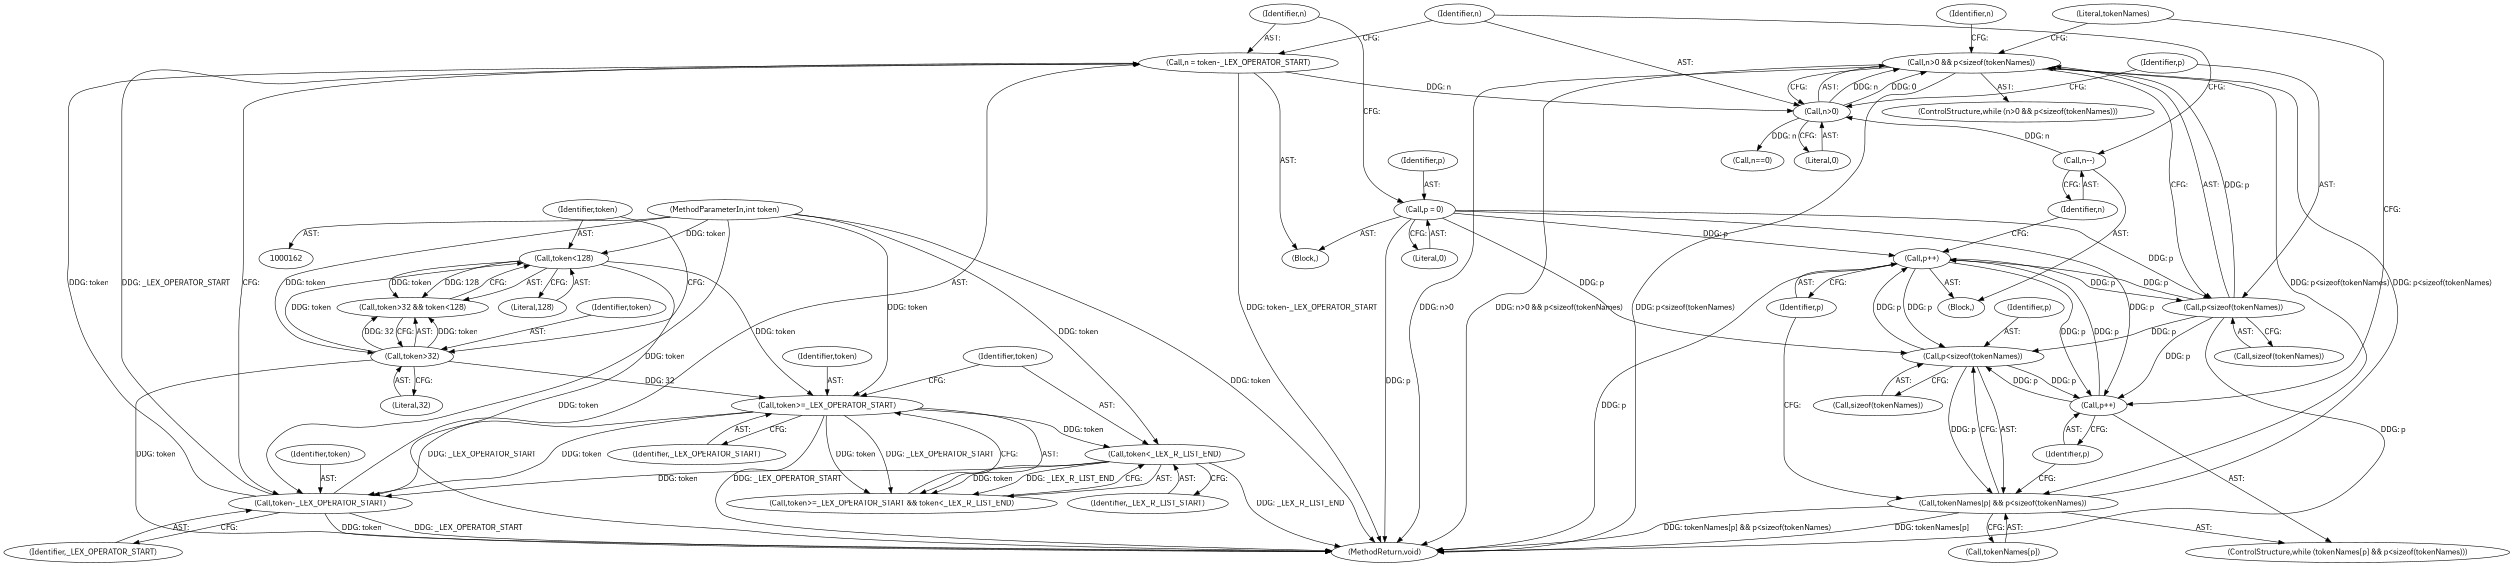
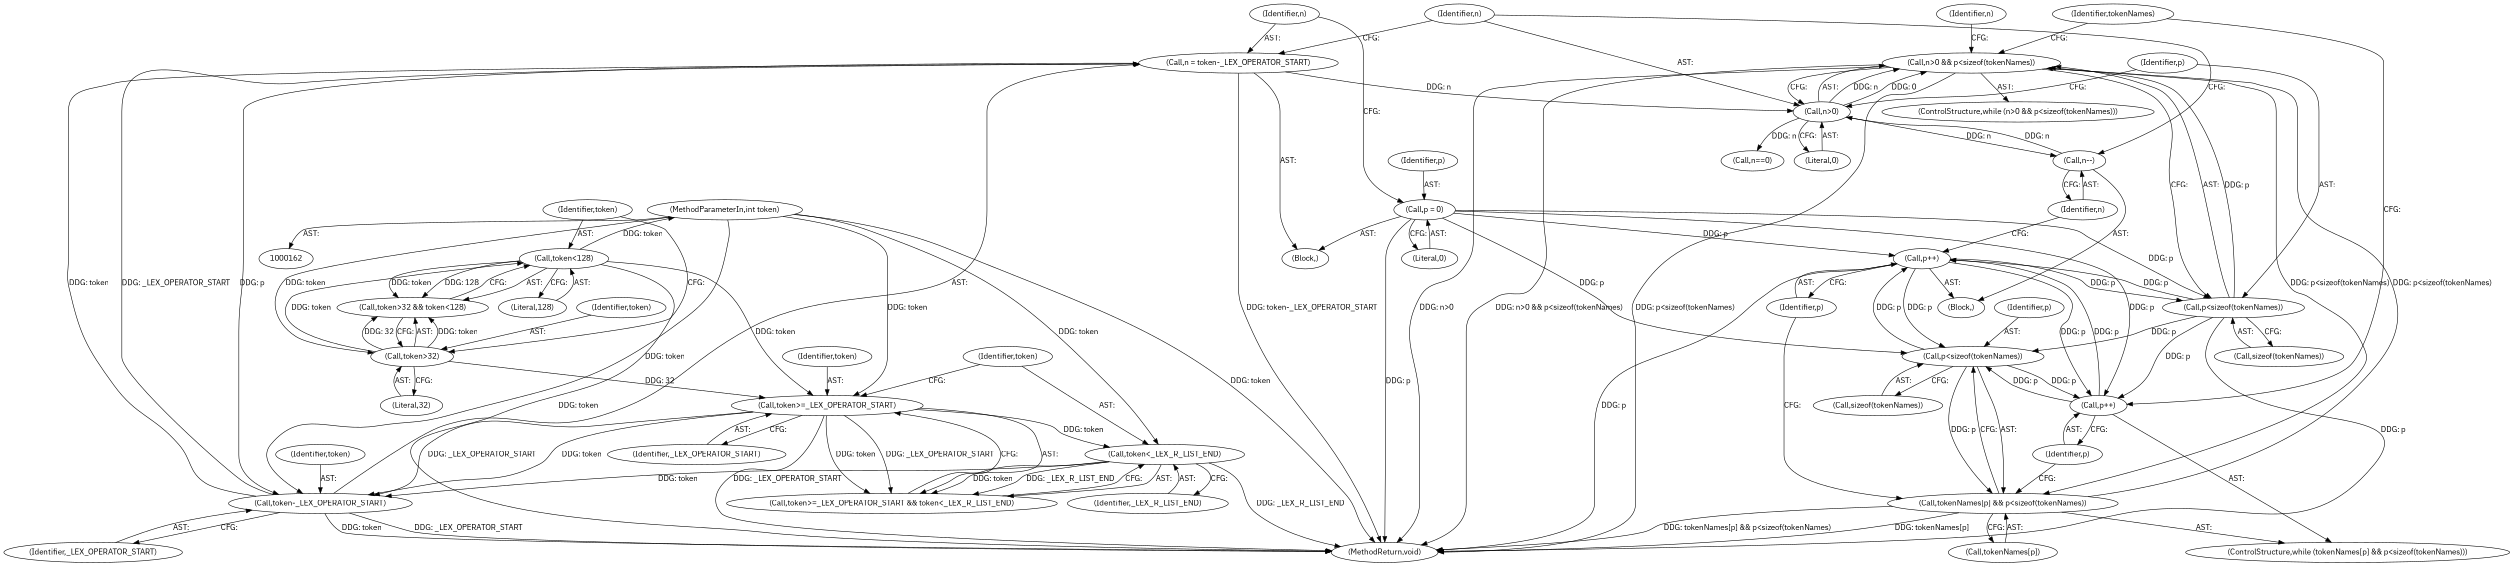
(2113, 14) -> (2113, 14)
none -> (1948, 136)
(659, 241) -> (623, 230)
(252, 283) -> (252, 283)
(1148, 503) -> (1148, 503)
(322, 532) -> none
